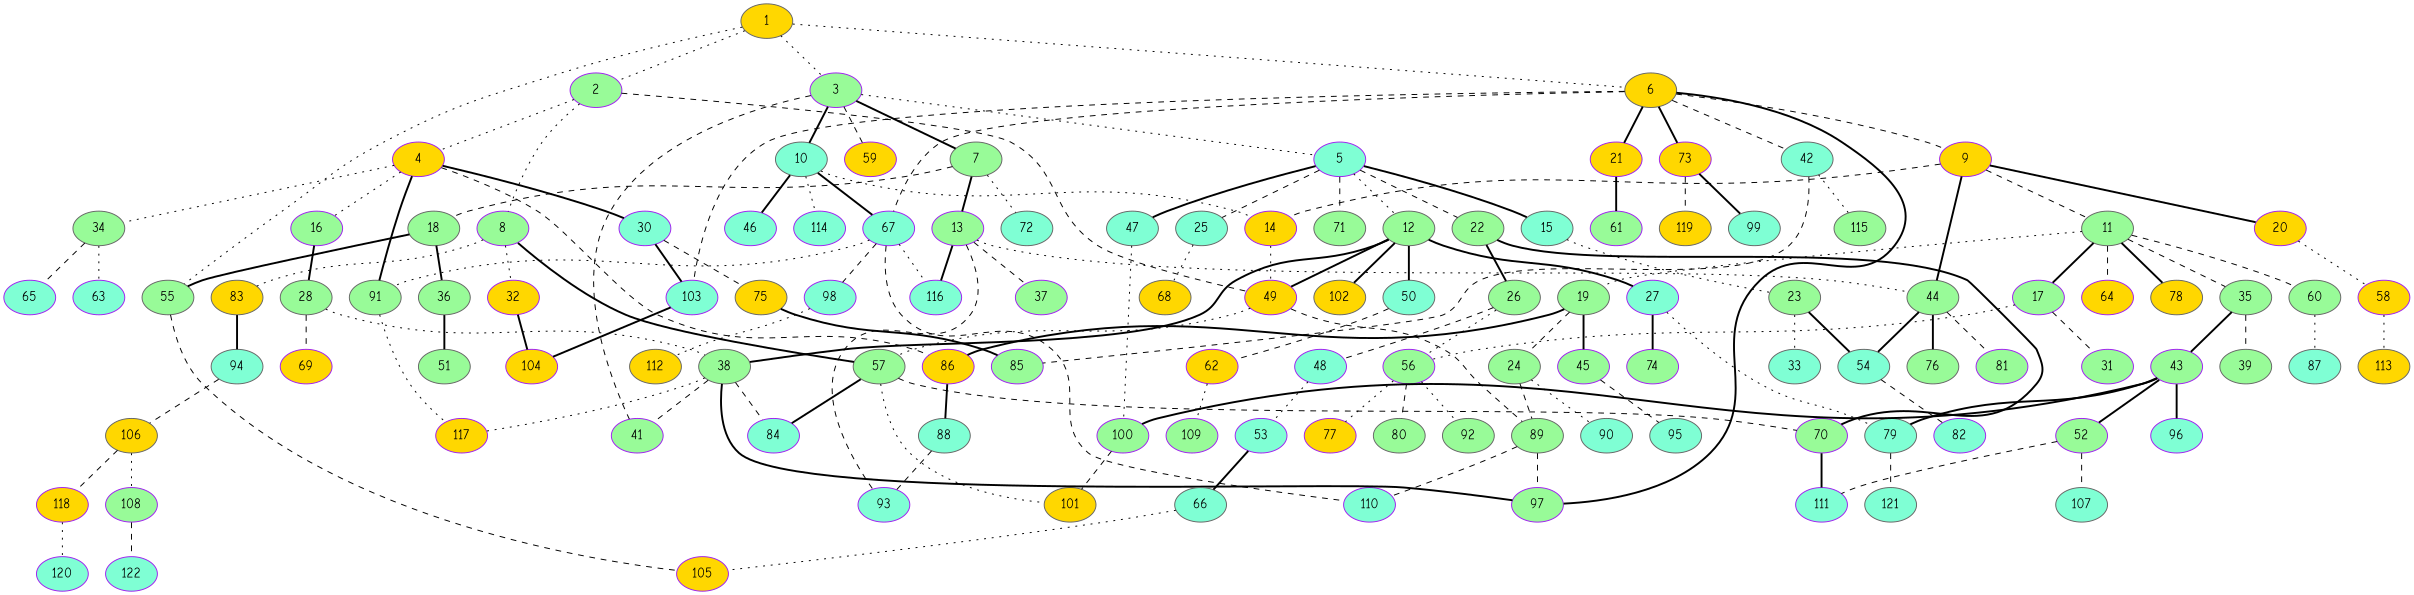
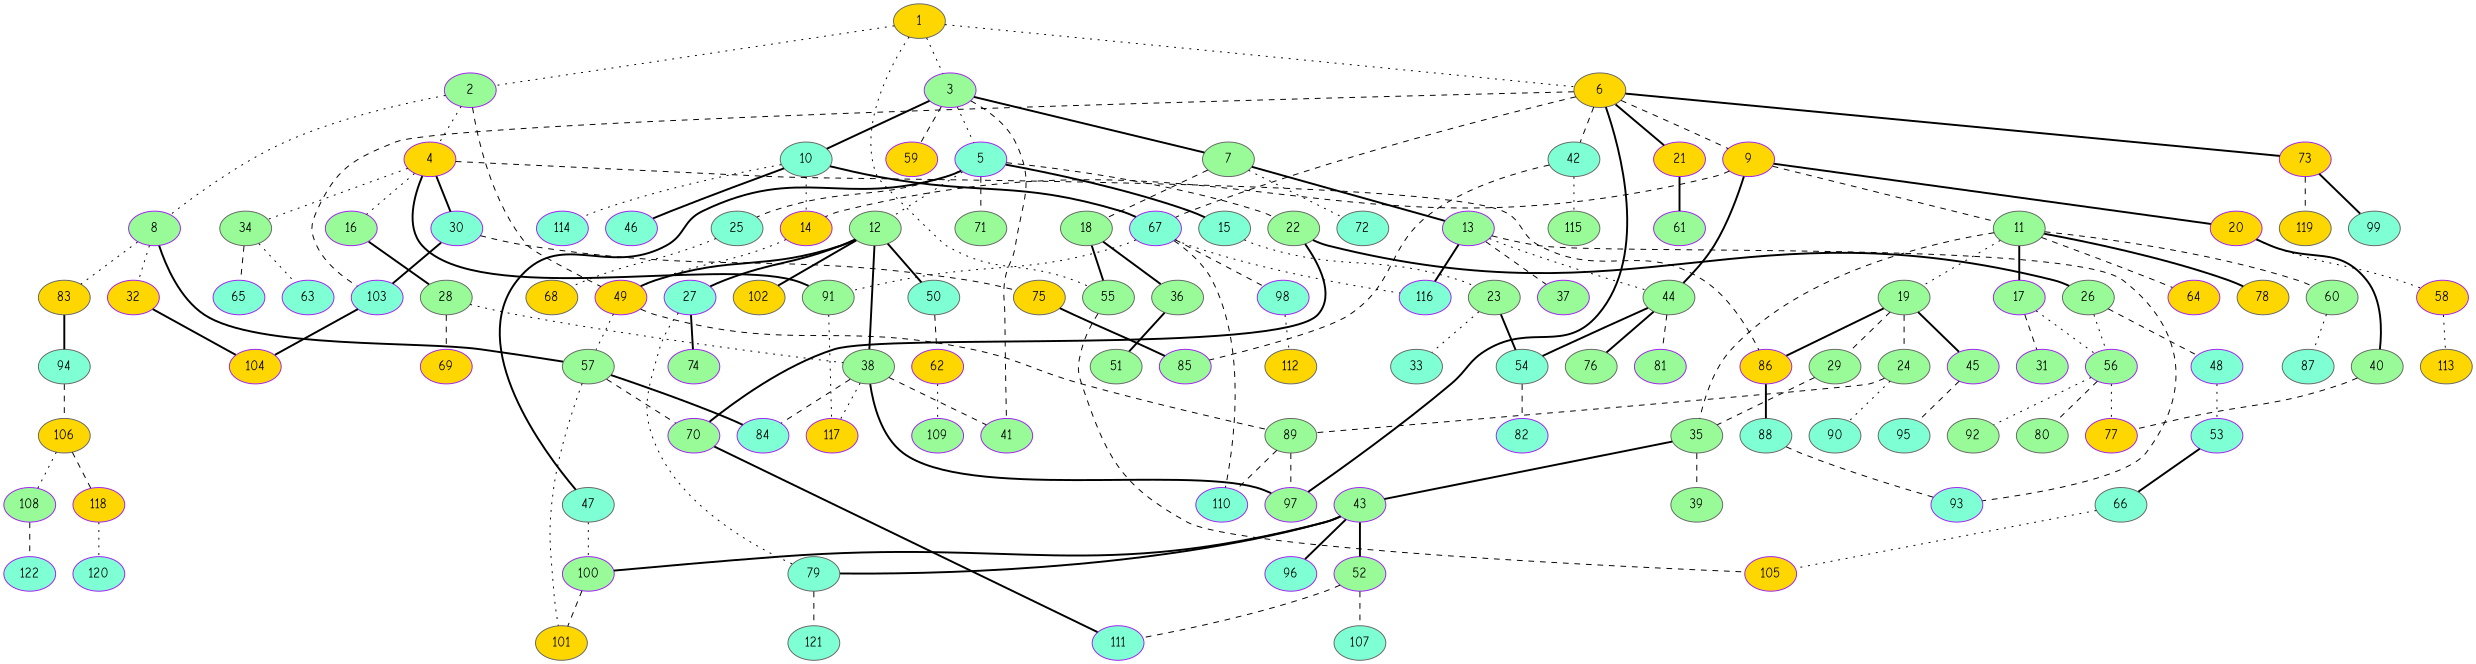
none -> (1835, 367)
none -> (2377, 367)
